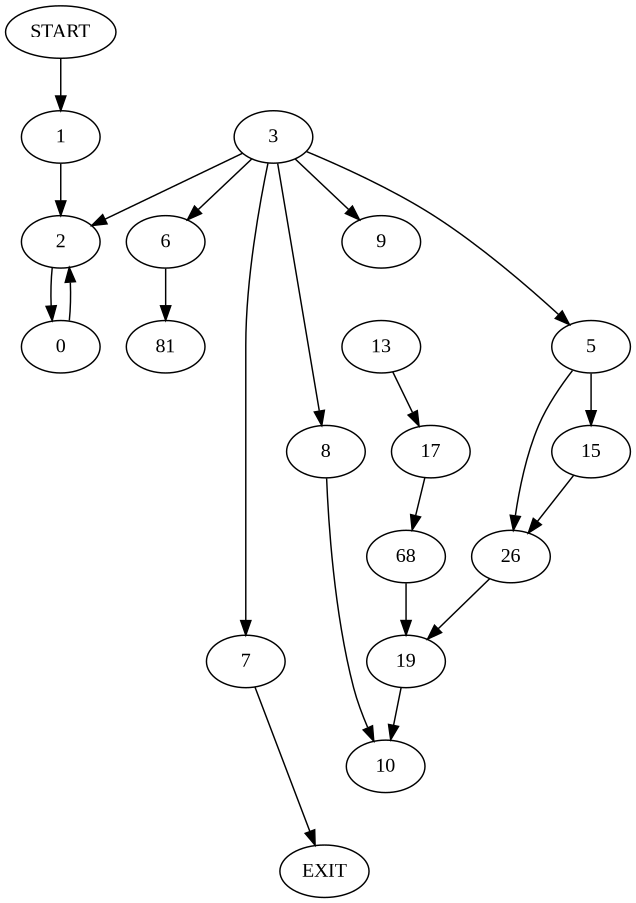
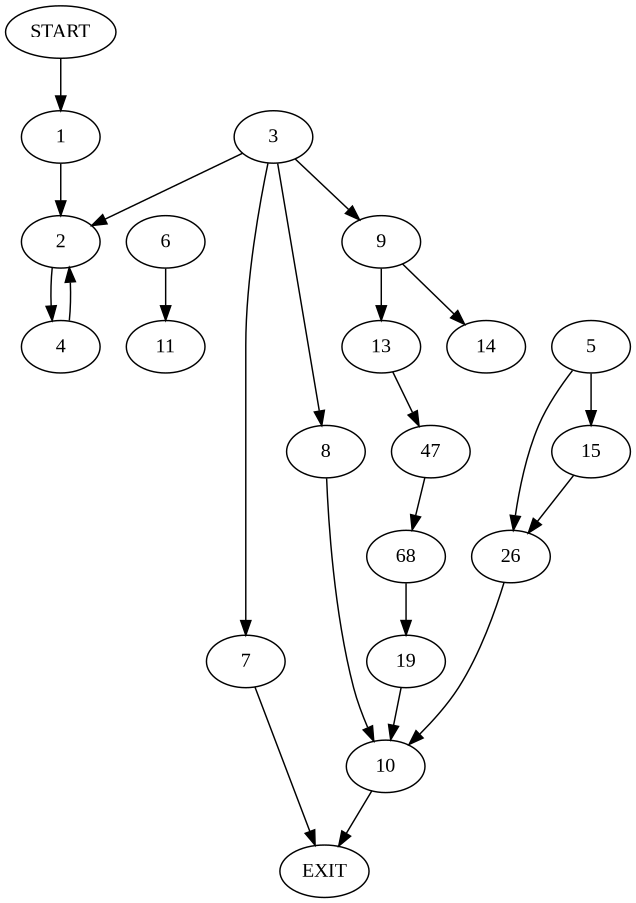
(225, 184) -> none
(441, 220) -> none
none -> (381, 287)
(61, 347) -> (61, 347)
(166, 347) -> (166, 347)
none -> (486, 347)
(431, 452) -> (431, 452)
(464, 604) -> (472, 664)
none -> (359, 812)
